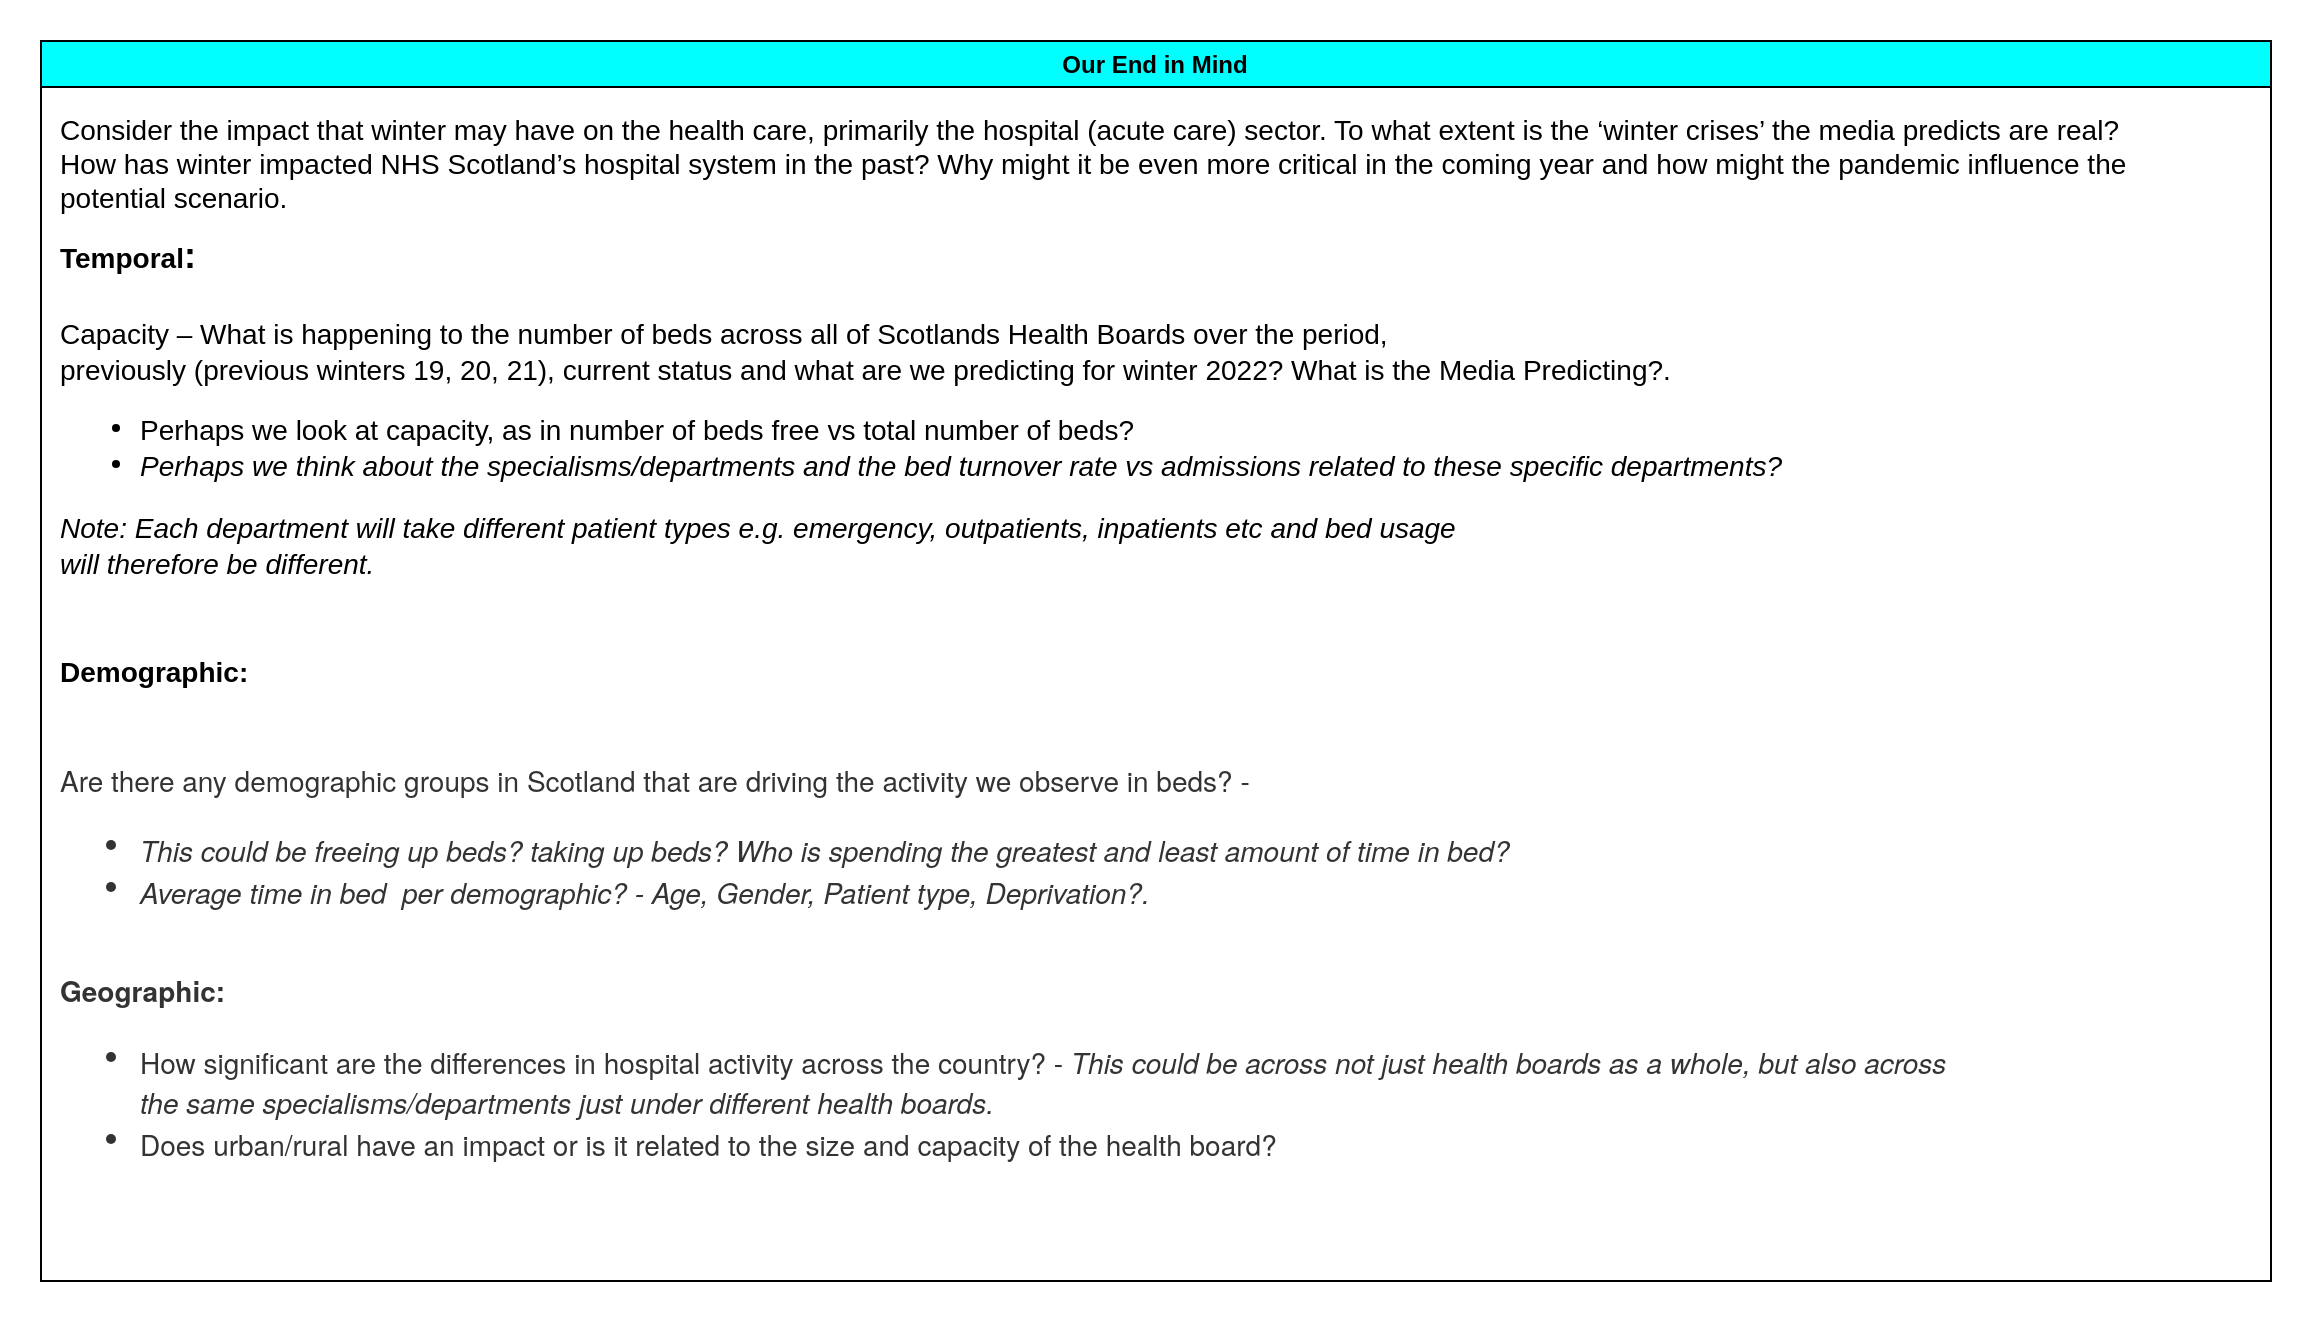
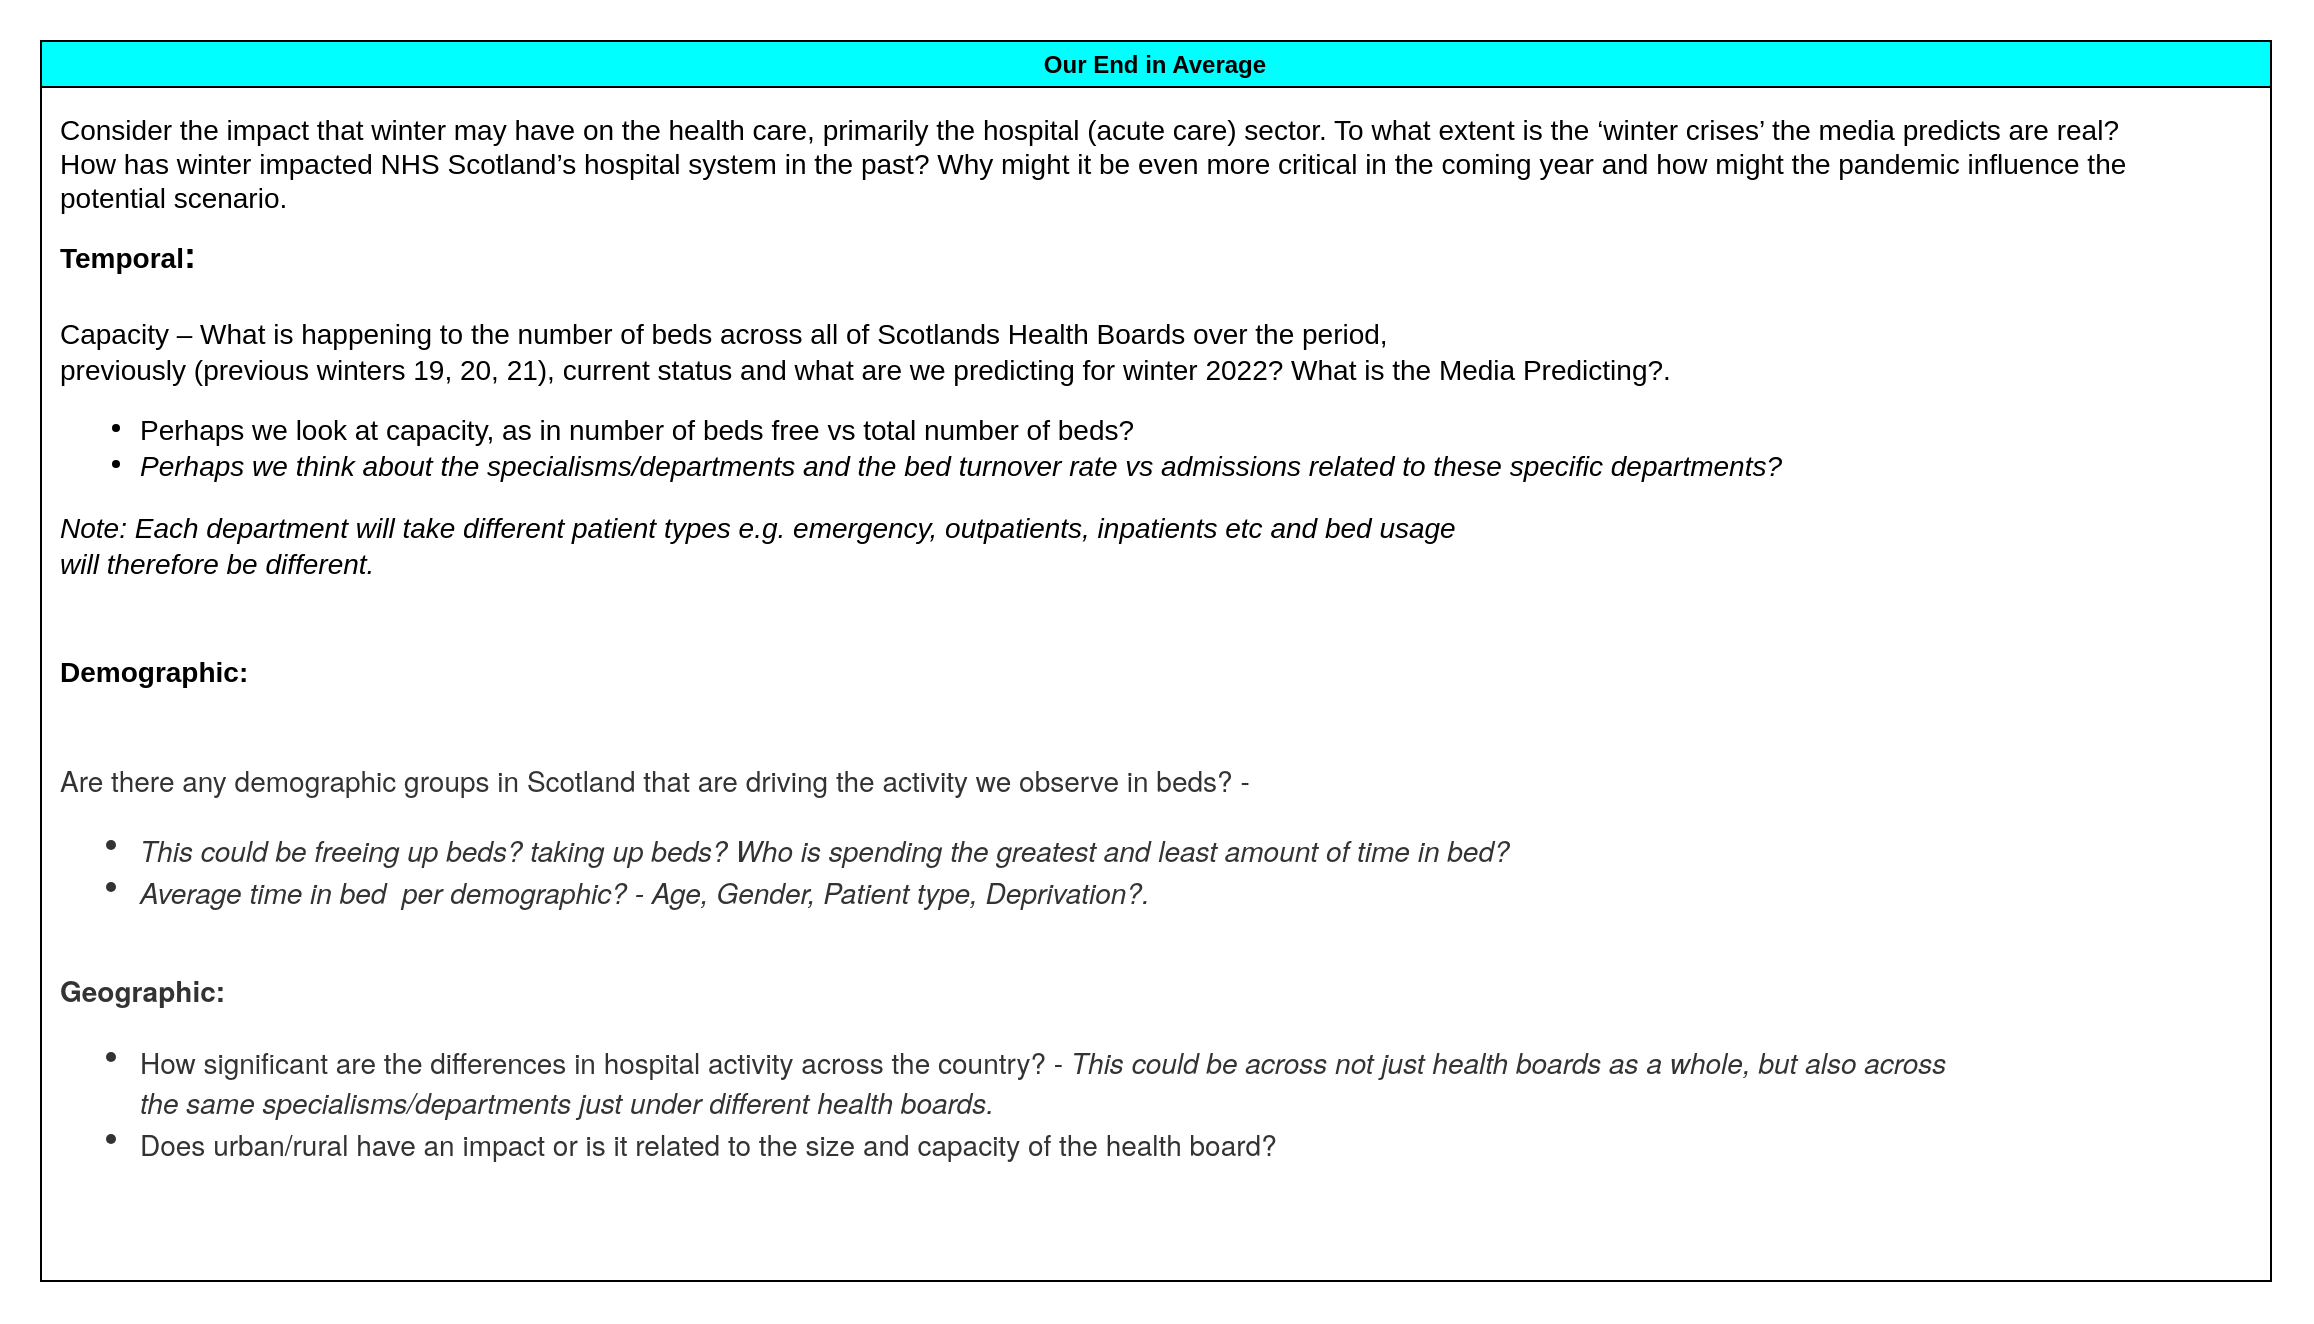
(1155, 65) -> (1155, 65)
